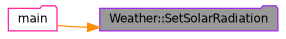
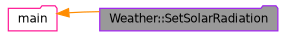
(72, 27) -> (84, 12)
